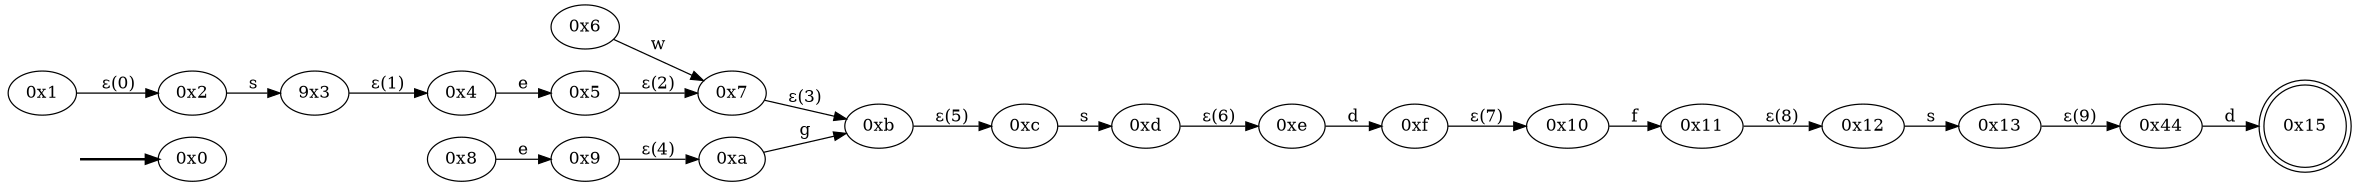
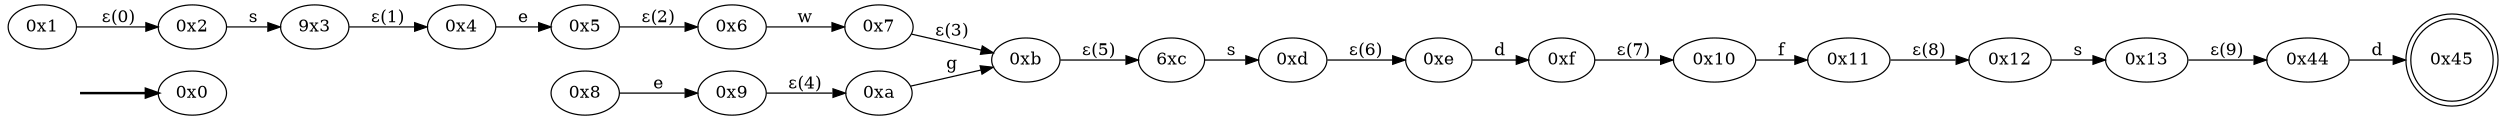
(652, 93) -> (652, 27)
(1025, 126) -> (1172, 60)
(2305, 126) -> (2452, 60)
